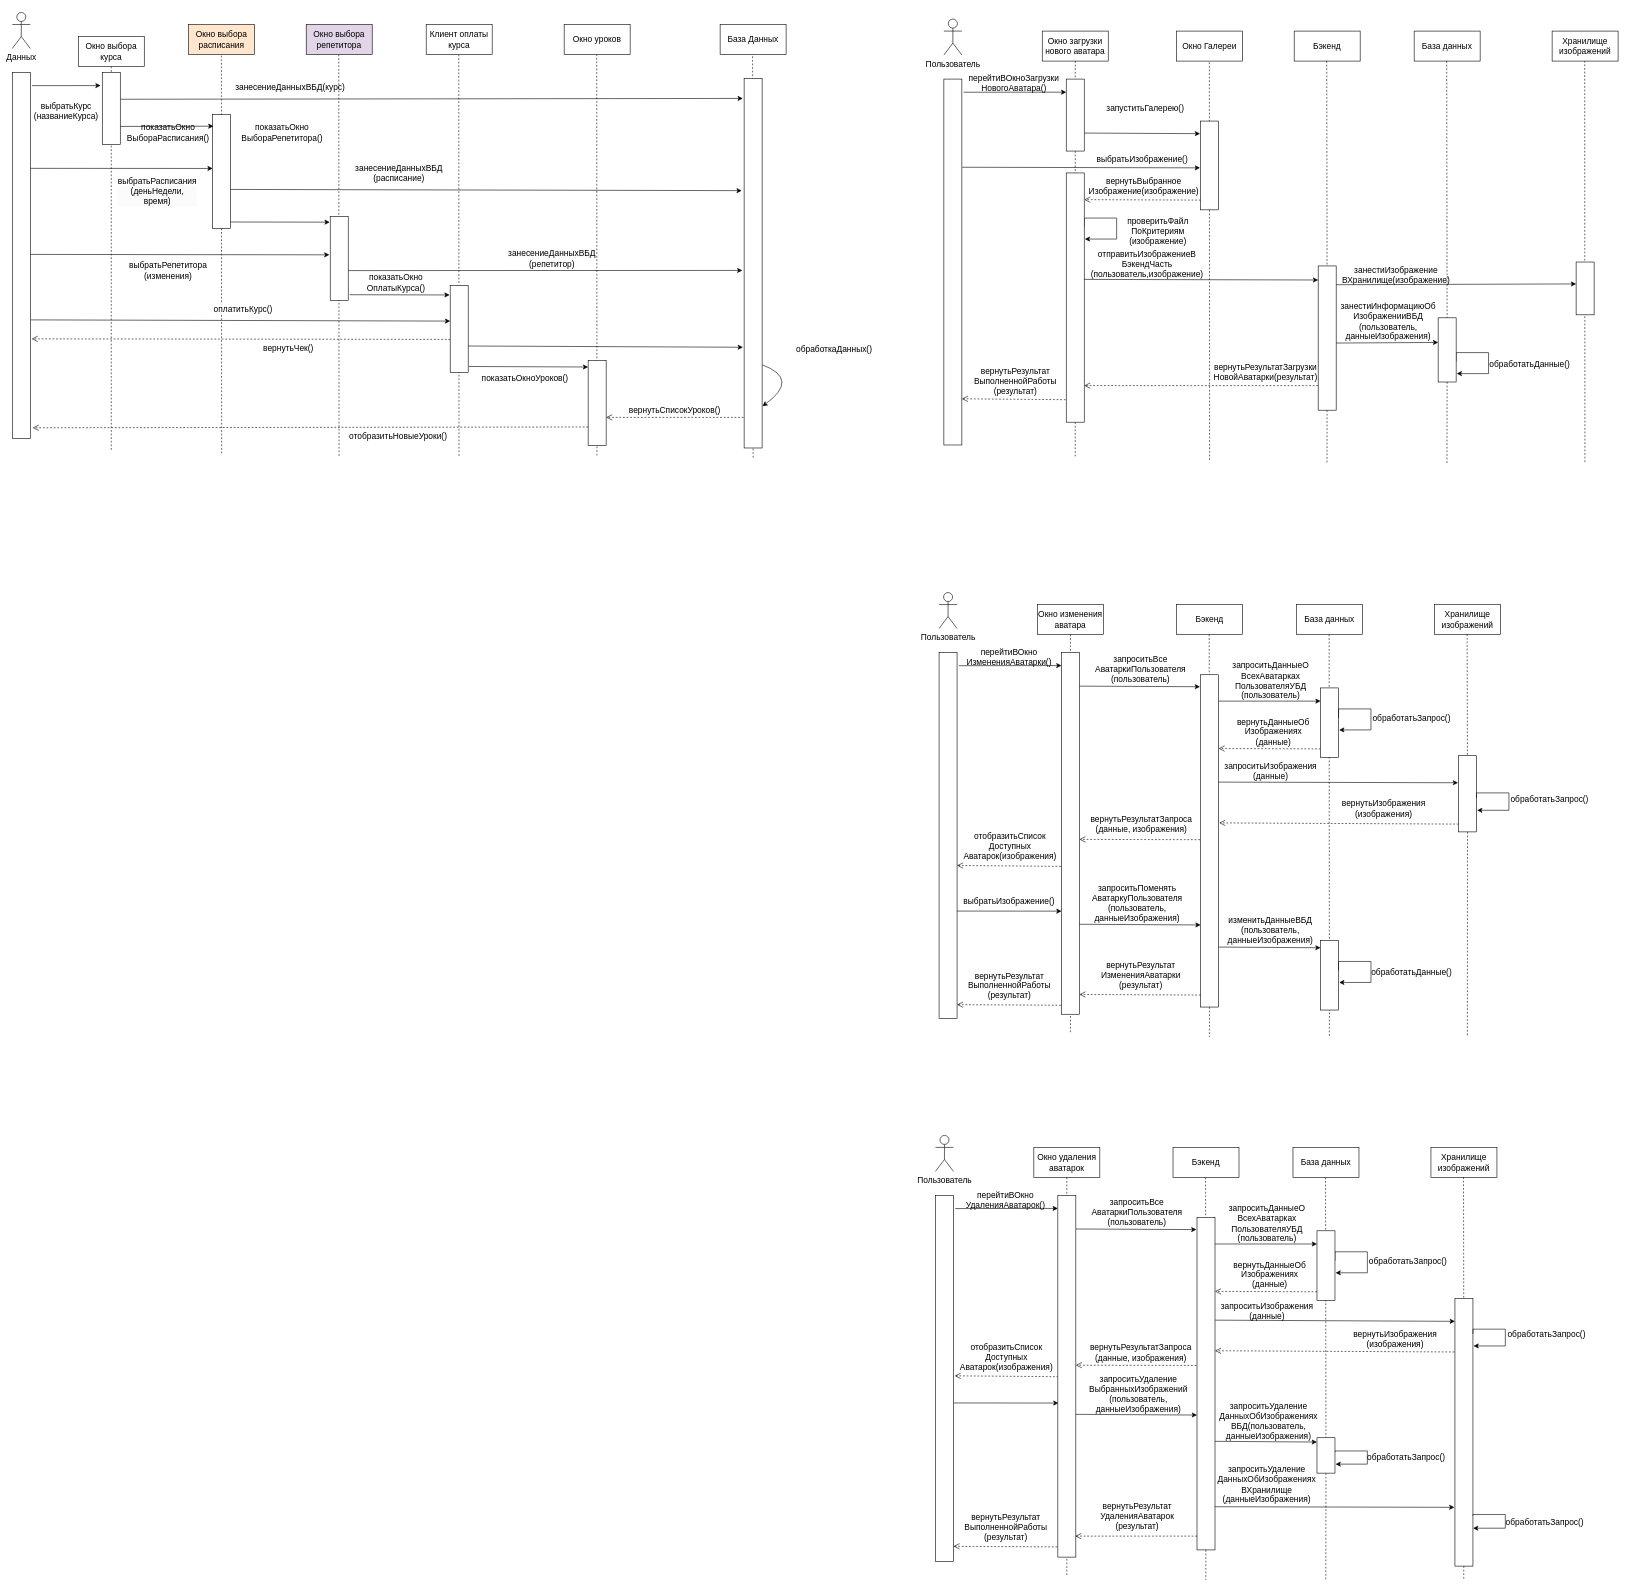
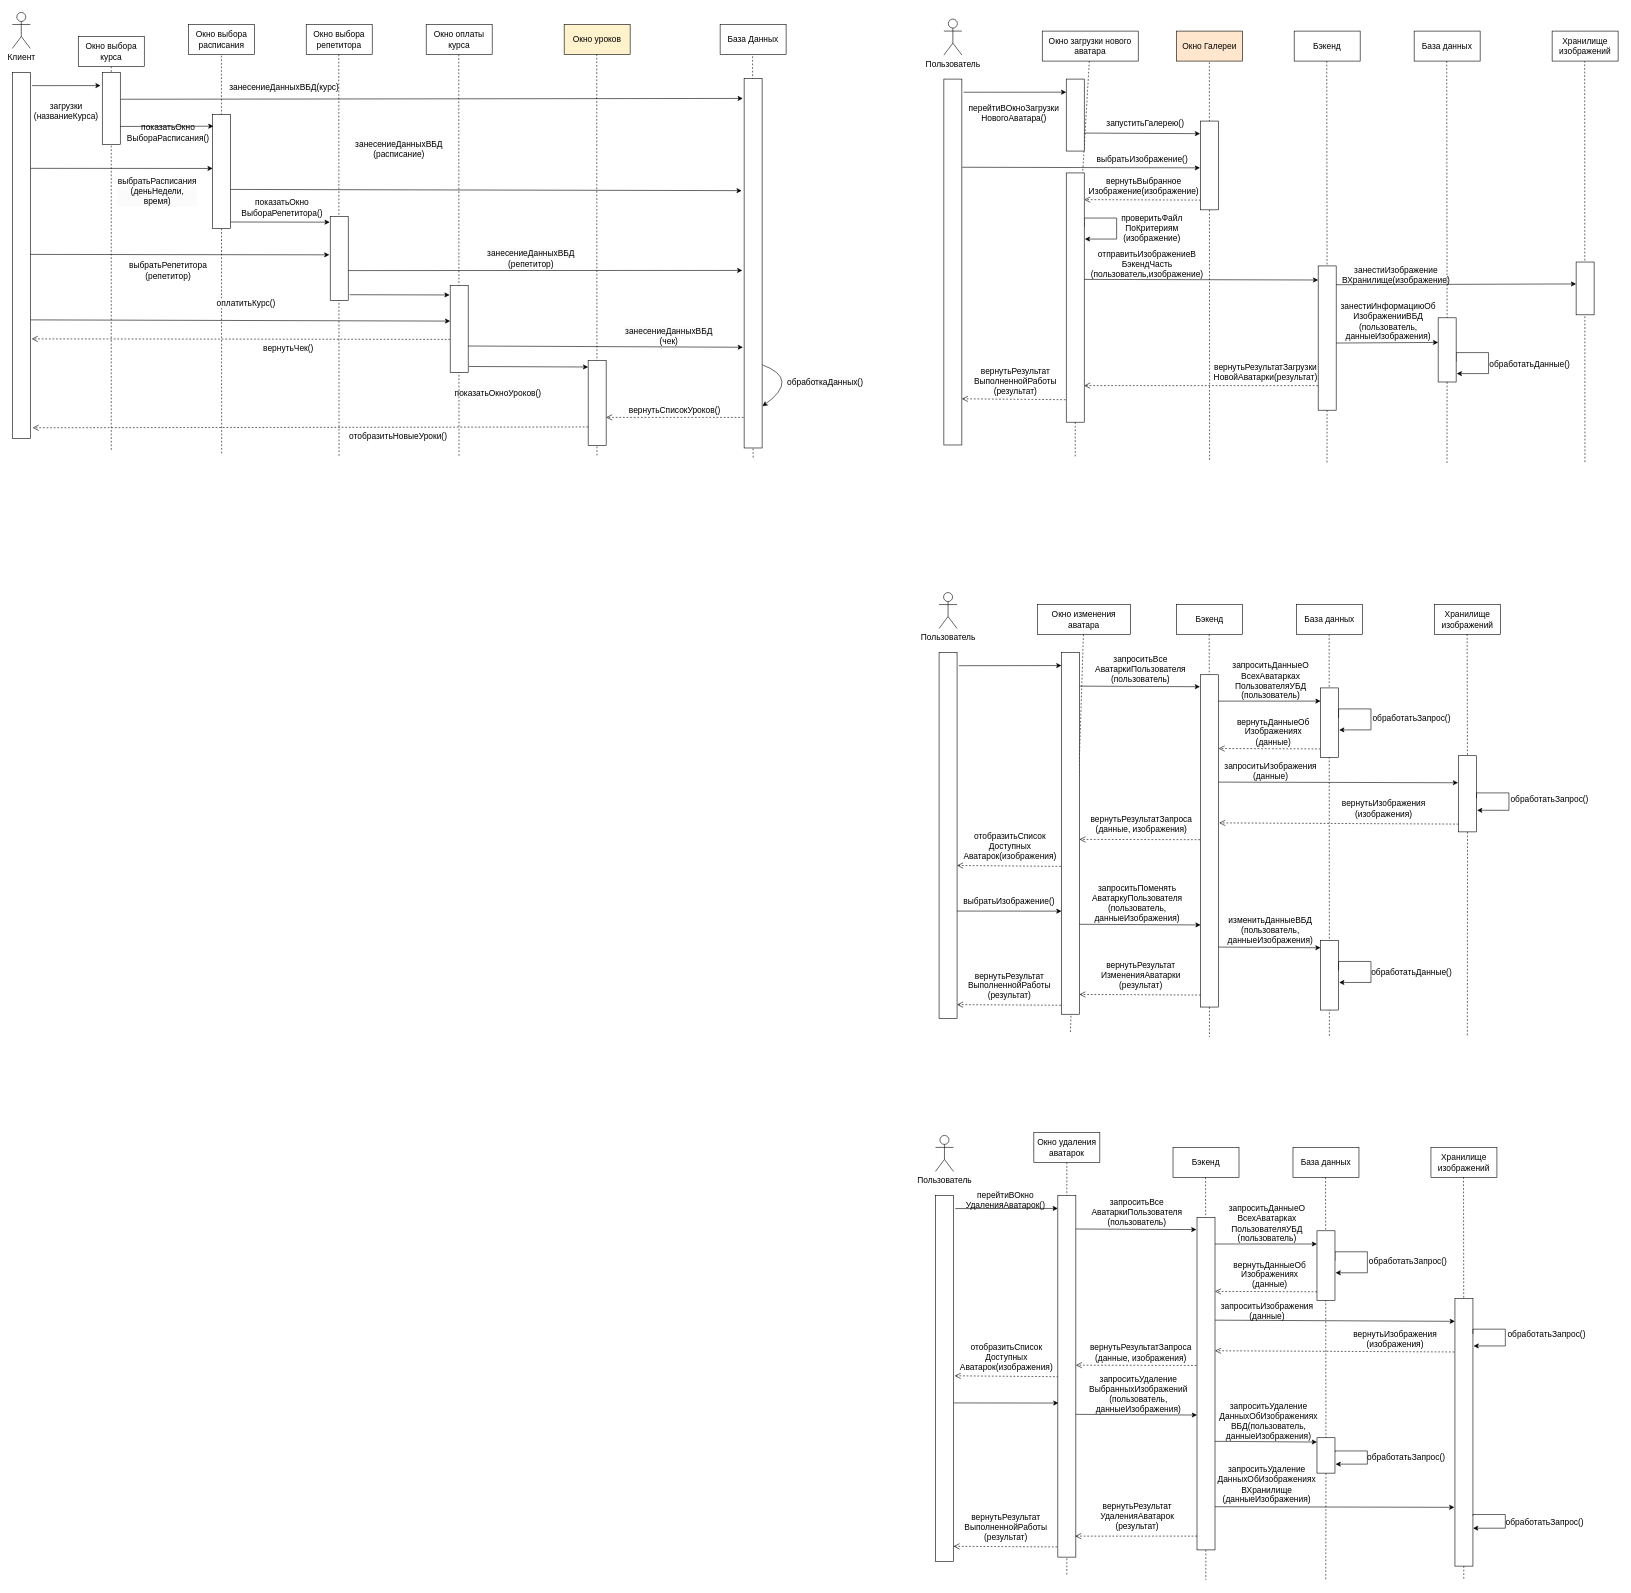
(222, 39) -> (222, 39)
(339, 39) -> (339, 39)
(459, 39) -> (459, 39)
(597, 39) -> (597, 39)
(1076, 46) -> (1091, 46)
(1210, 46) -> (1210, 46)
(22, 58) -> (22, 58)
(1014, 83) -> (1014, 113)
(284, 87) -> (278, 87)
(1146, 108) -> (1146, 123)
(66, 111) -> (66, 111)
(282, 132) -> (282, 207)
(393, 170) -> (393, 146)
(1158, 231) -> (1152, 228)
(546, 255) -> (525, 255)
(168, 270) -> (168, 270)
(396, 282) -> none
(255, 312) -> (258, 306)
none -> (663, 332)
(834, 349) -> (825, 382)
(525, 378) -> (498, 393)
(1071, 620) -> (1084, 620)
(1010, 656) -> none
(1067, 1163) -> (1067, 1148)
